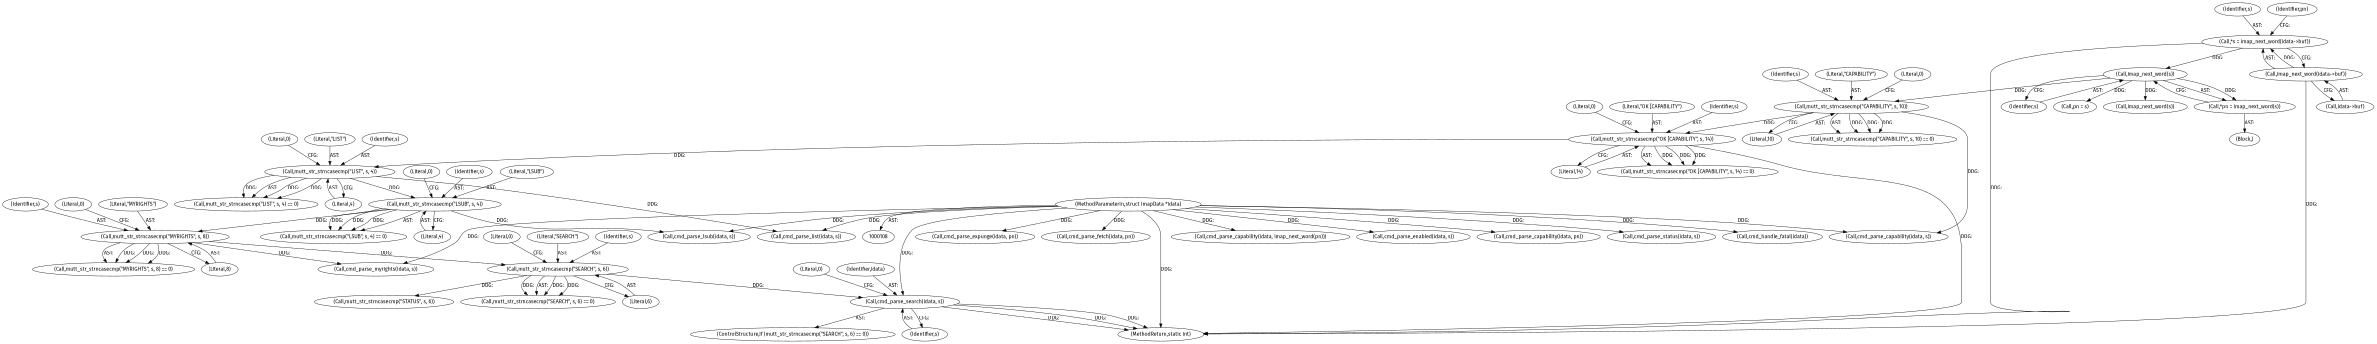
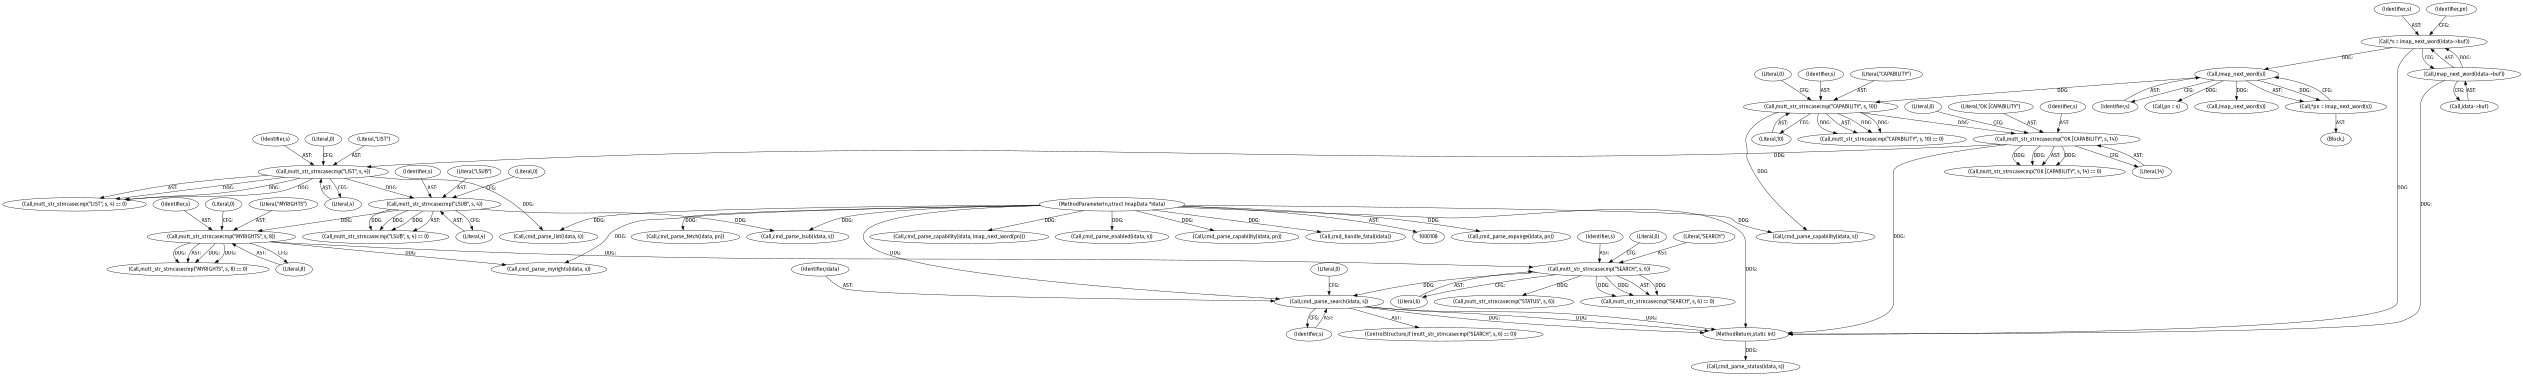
(1408, 217) -> (1746, 349)
